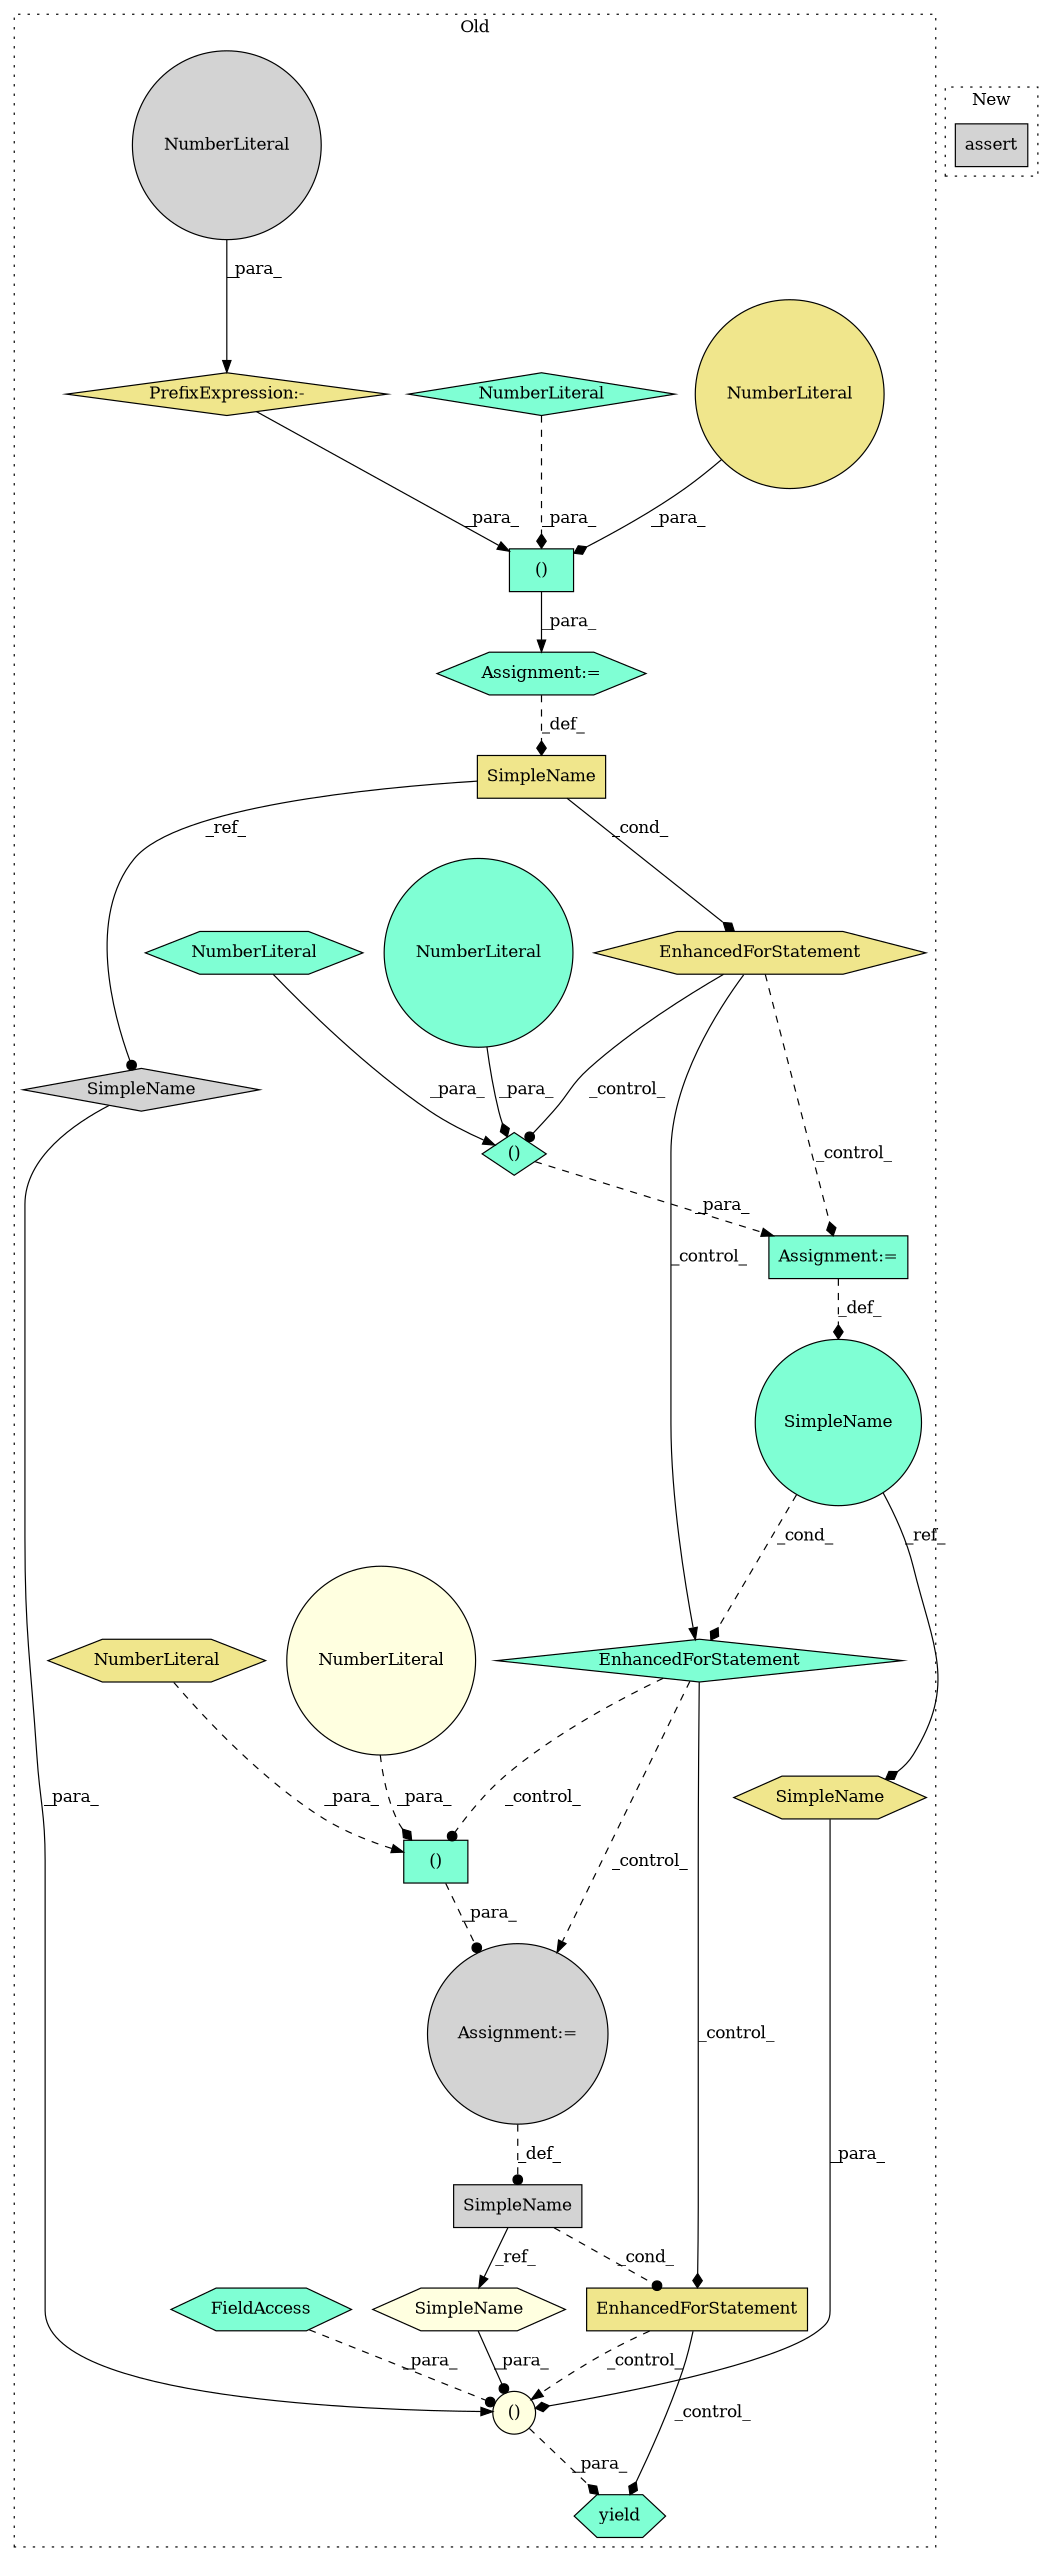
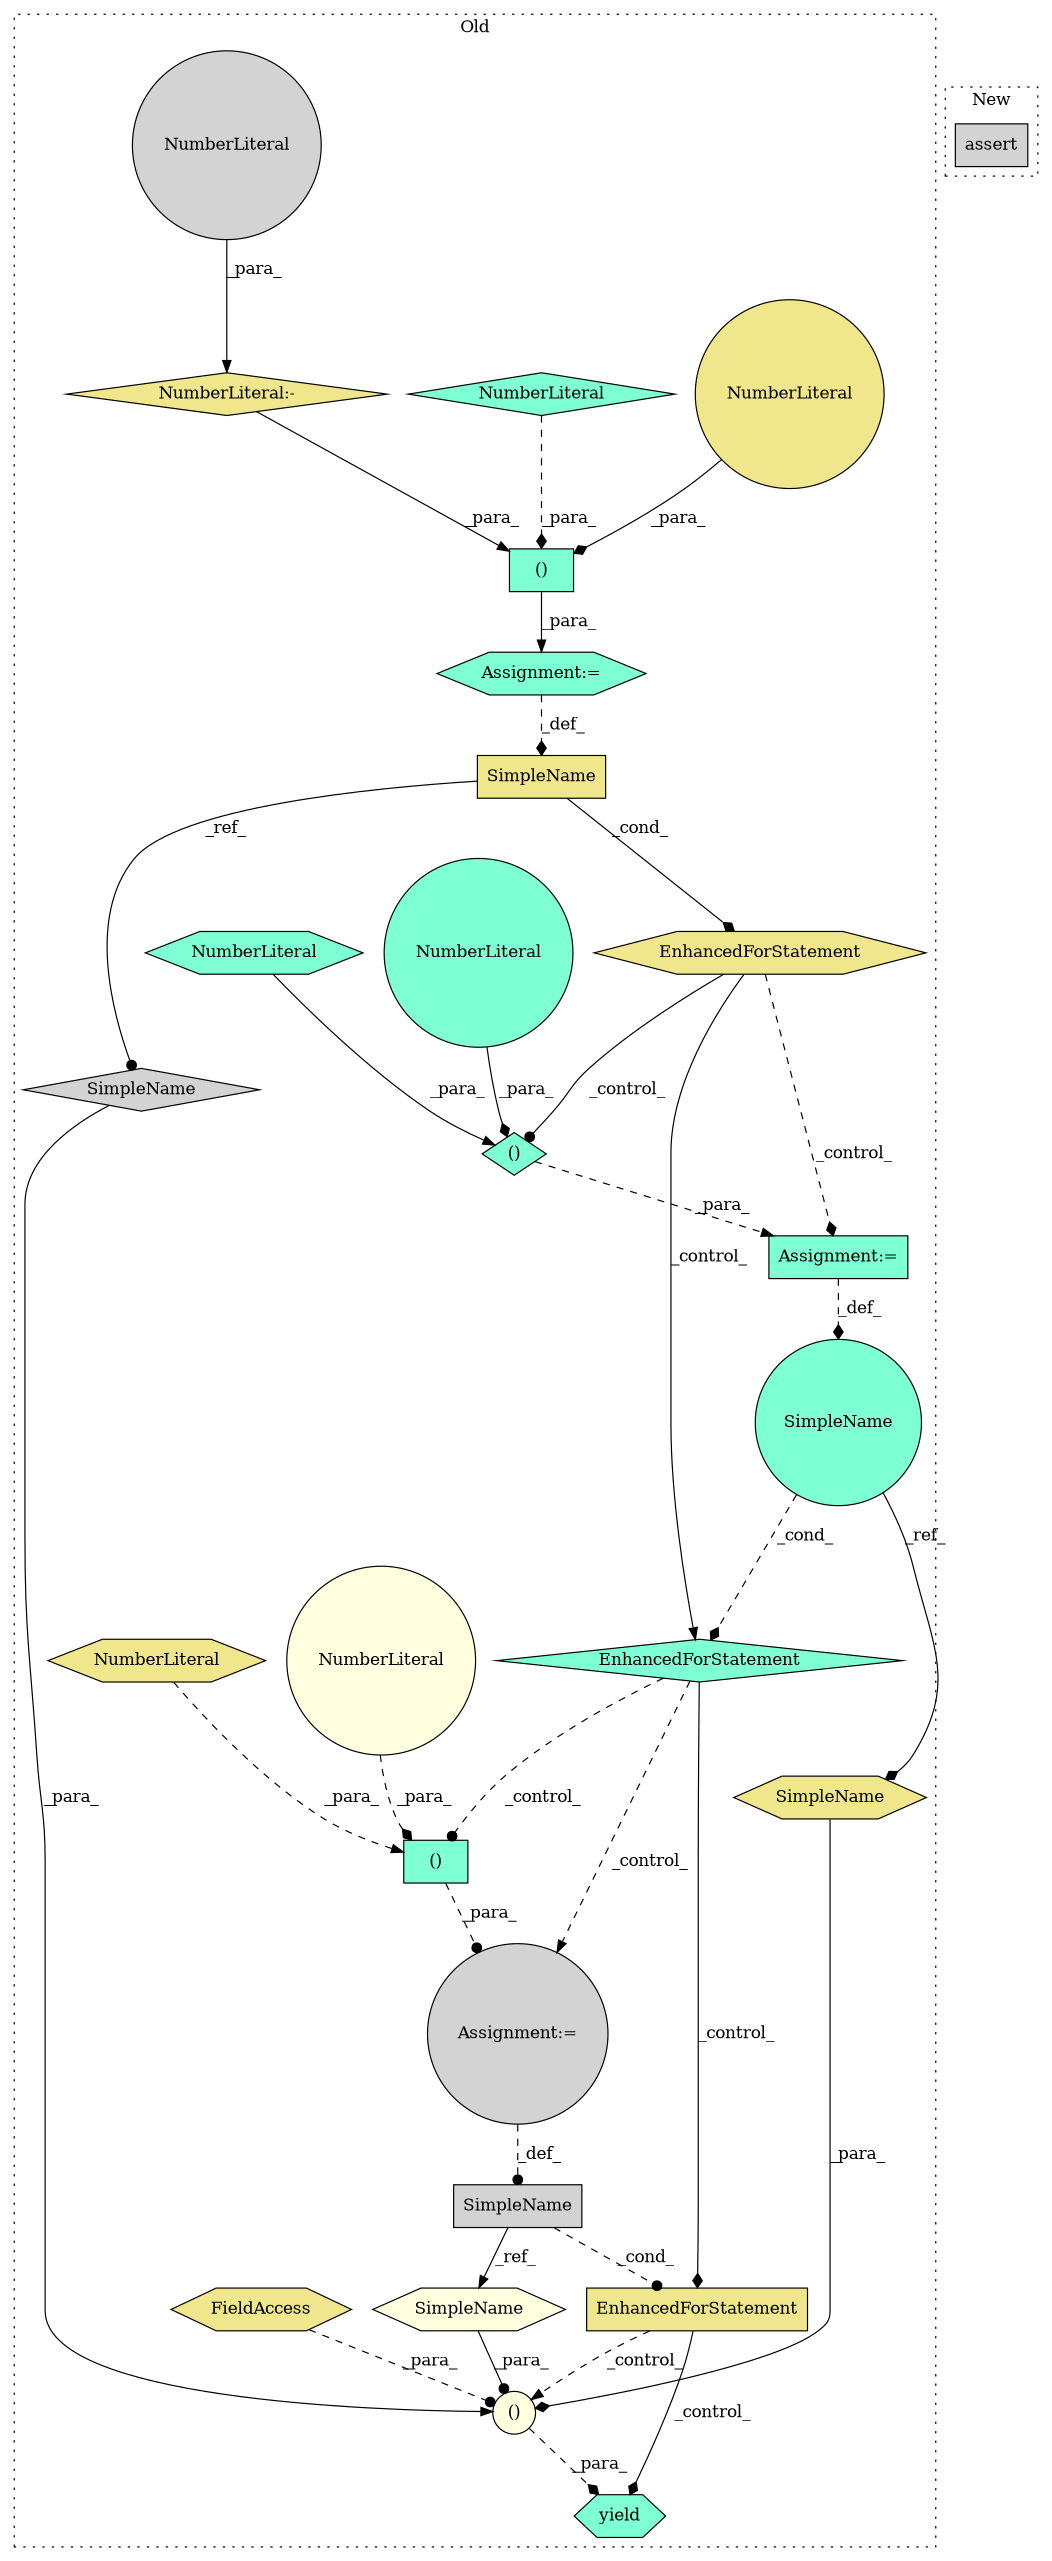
(227, 394) -> (227, 394)
(261, 2309) -> (261, 2309)
